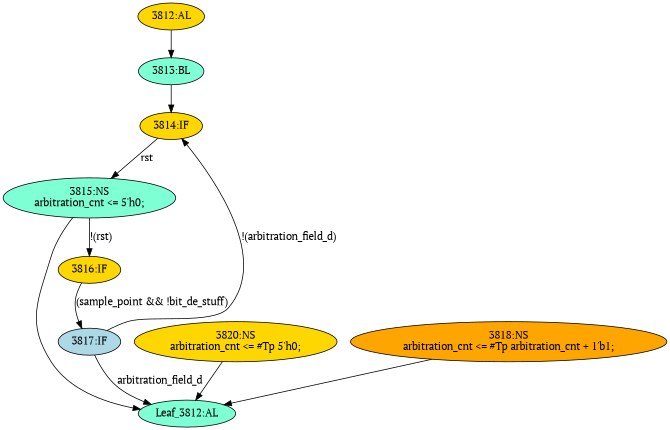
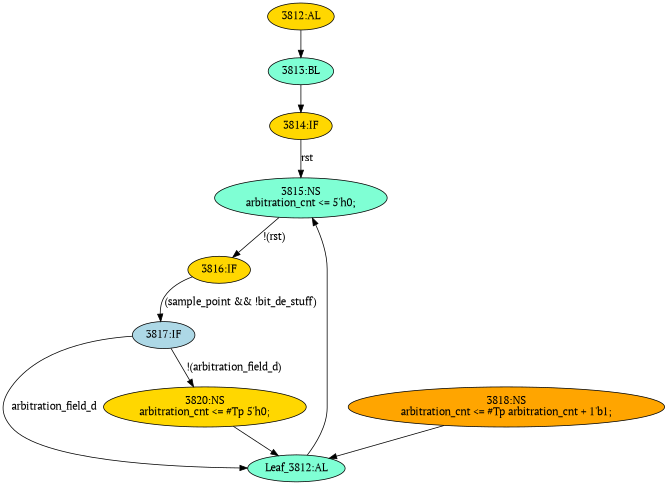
(241, 283) -> (180, 364)
(39, 335) -> (327, 341)
